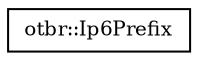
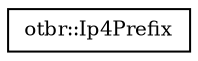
(99, 30) -> (99, 30)
